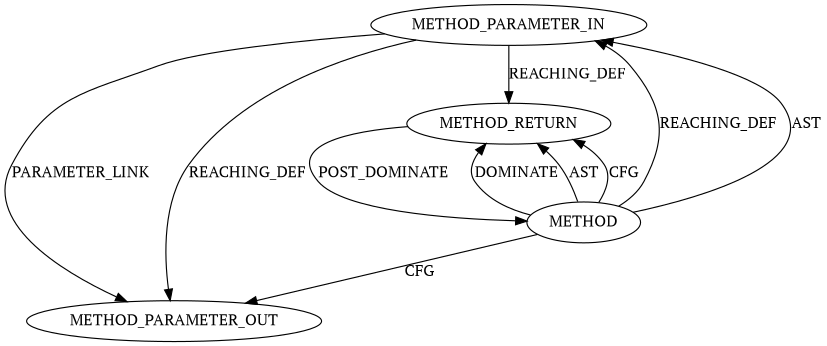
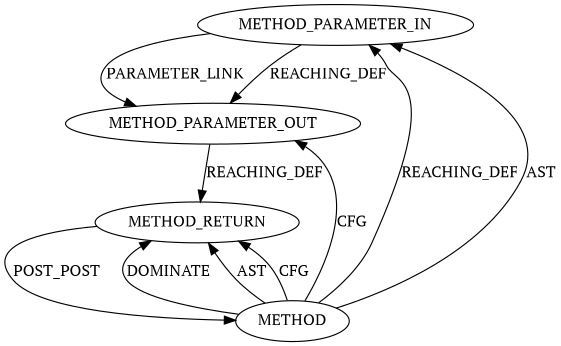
(509, 69) -> (206, 167)
(383, 173) -> (57, 272)
